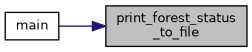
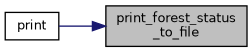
(32, 26) -> (32, 26)
